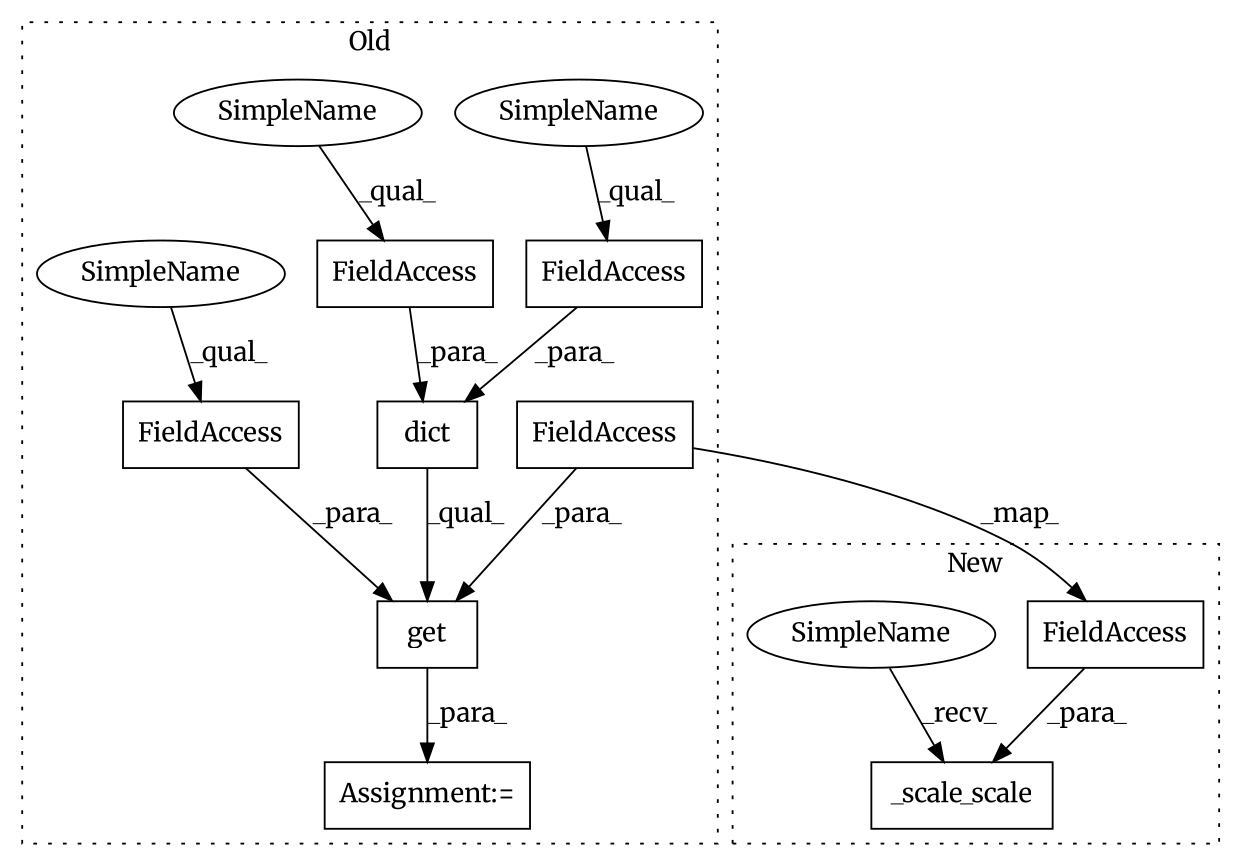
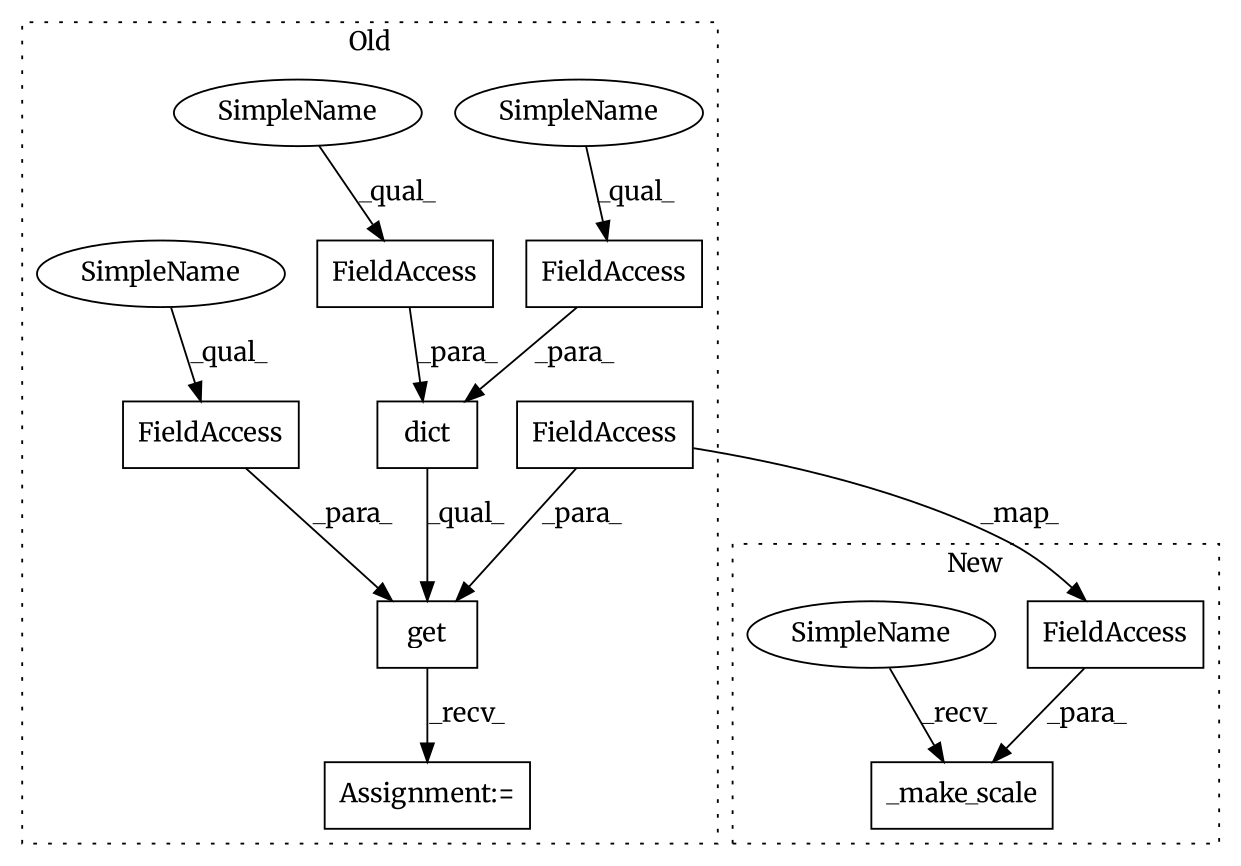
(467, 715) -> (467, 715)
(962, 795) -> (962, 795)
